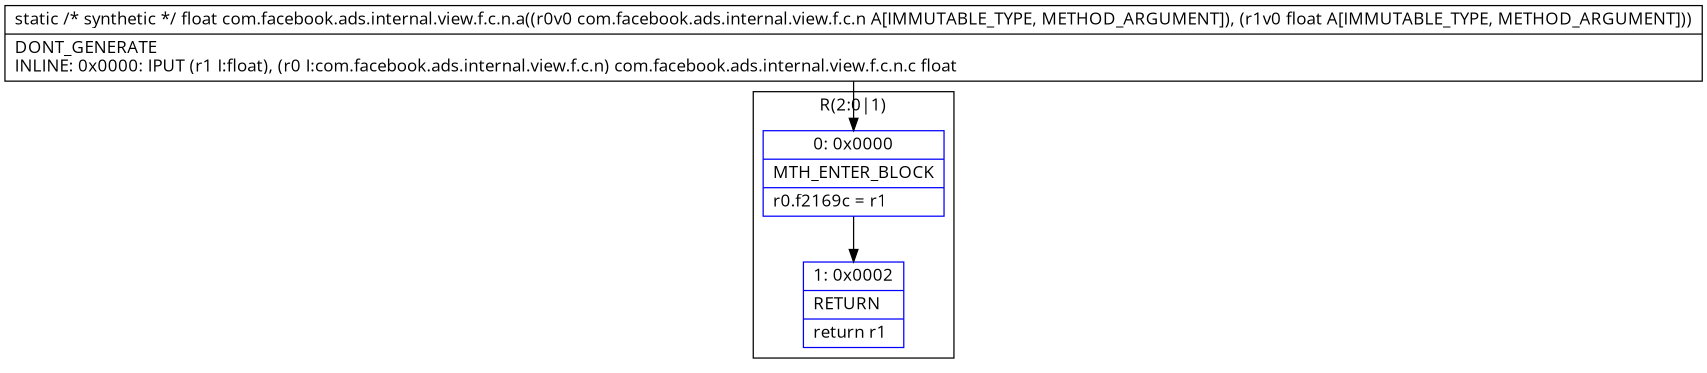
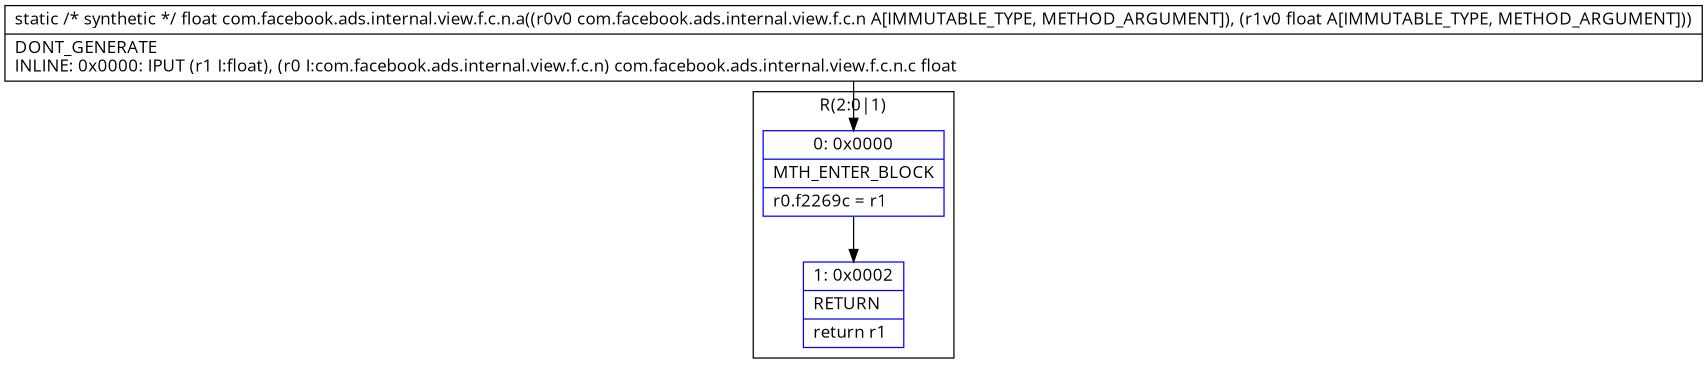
(831, 201) -> (831, 201)
